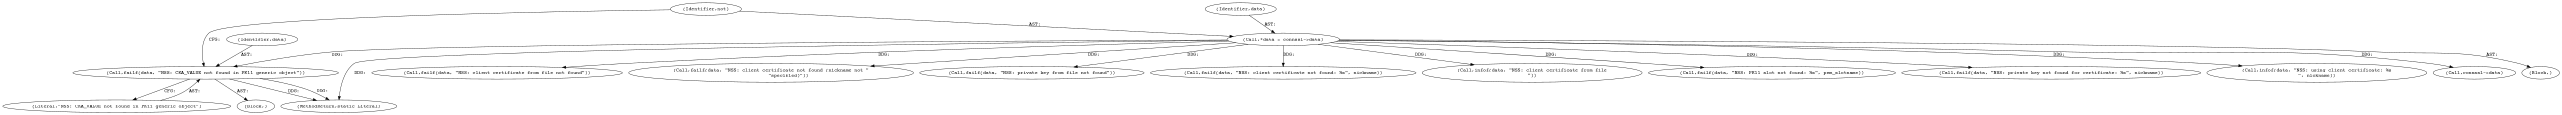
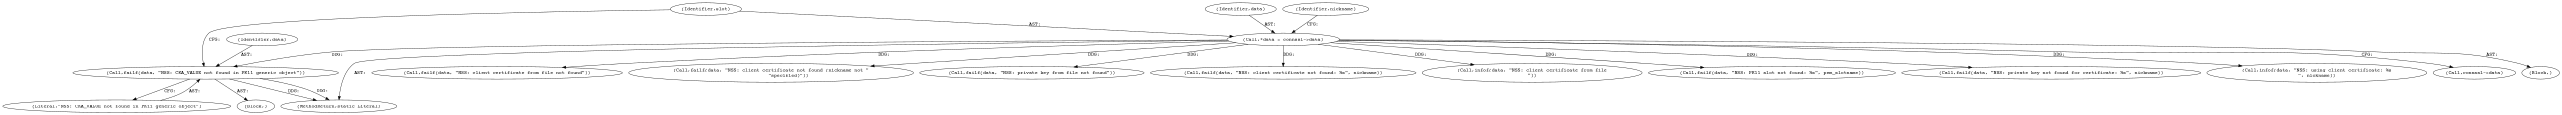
(706, 9) -> (706, 9)
none -> (1326, 9)
(2369, 55) -> (2369, 55)
(362, 73) -> (362, 73)
